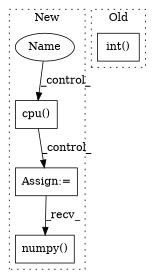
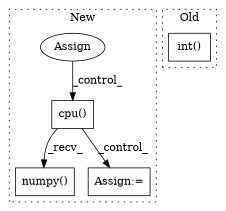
(45, 47) -> (73, 47)
(46, 212) -> (48, 143)
